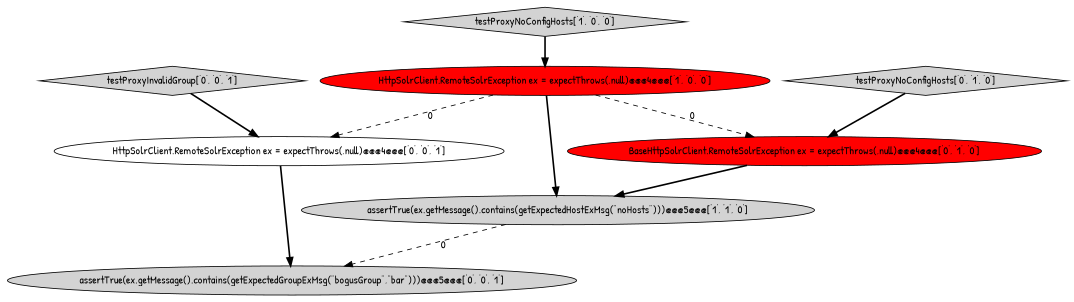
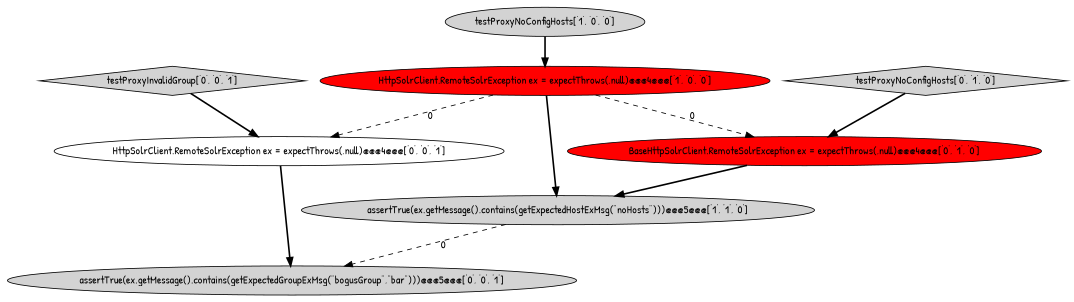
(545, 22) -> (545, 22)
